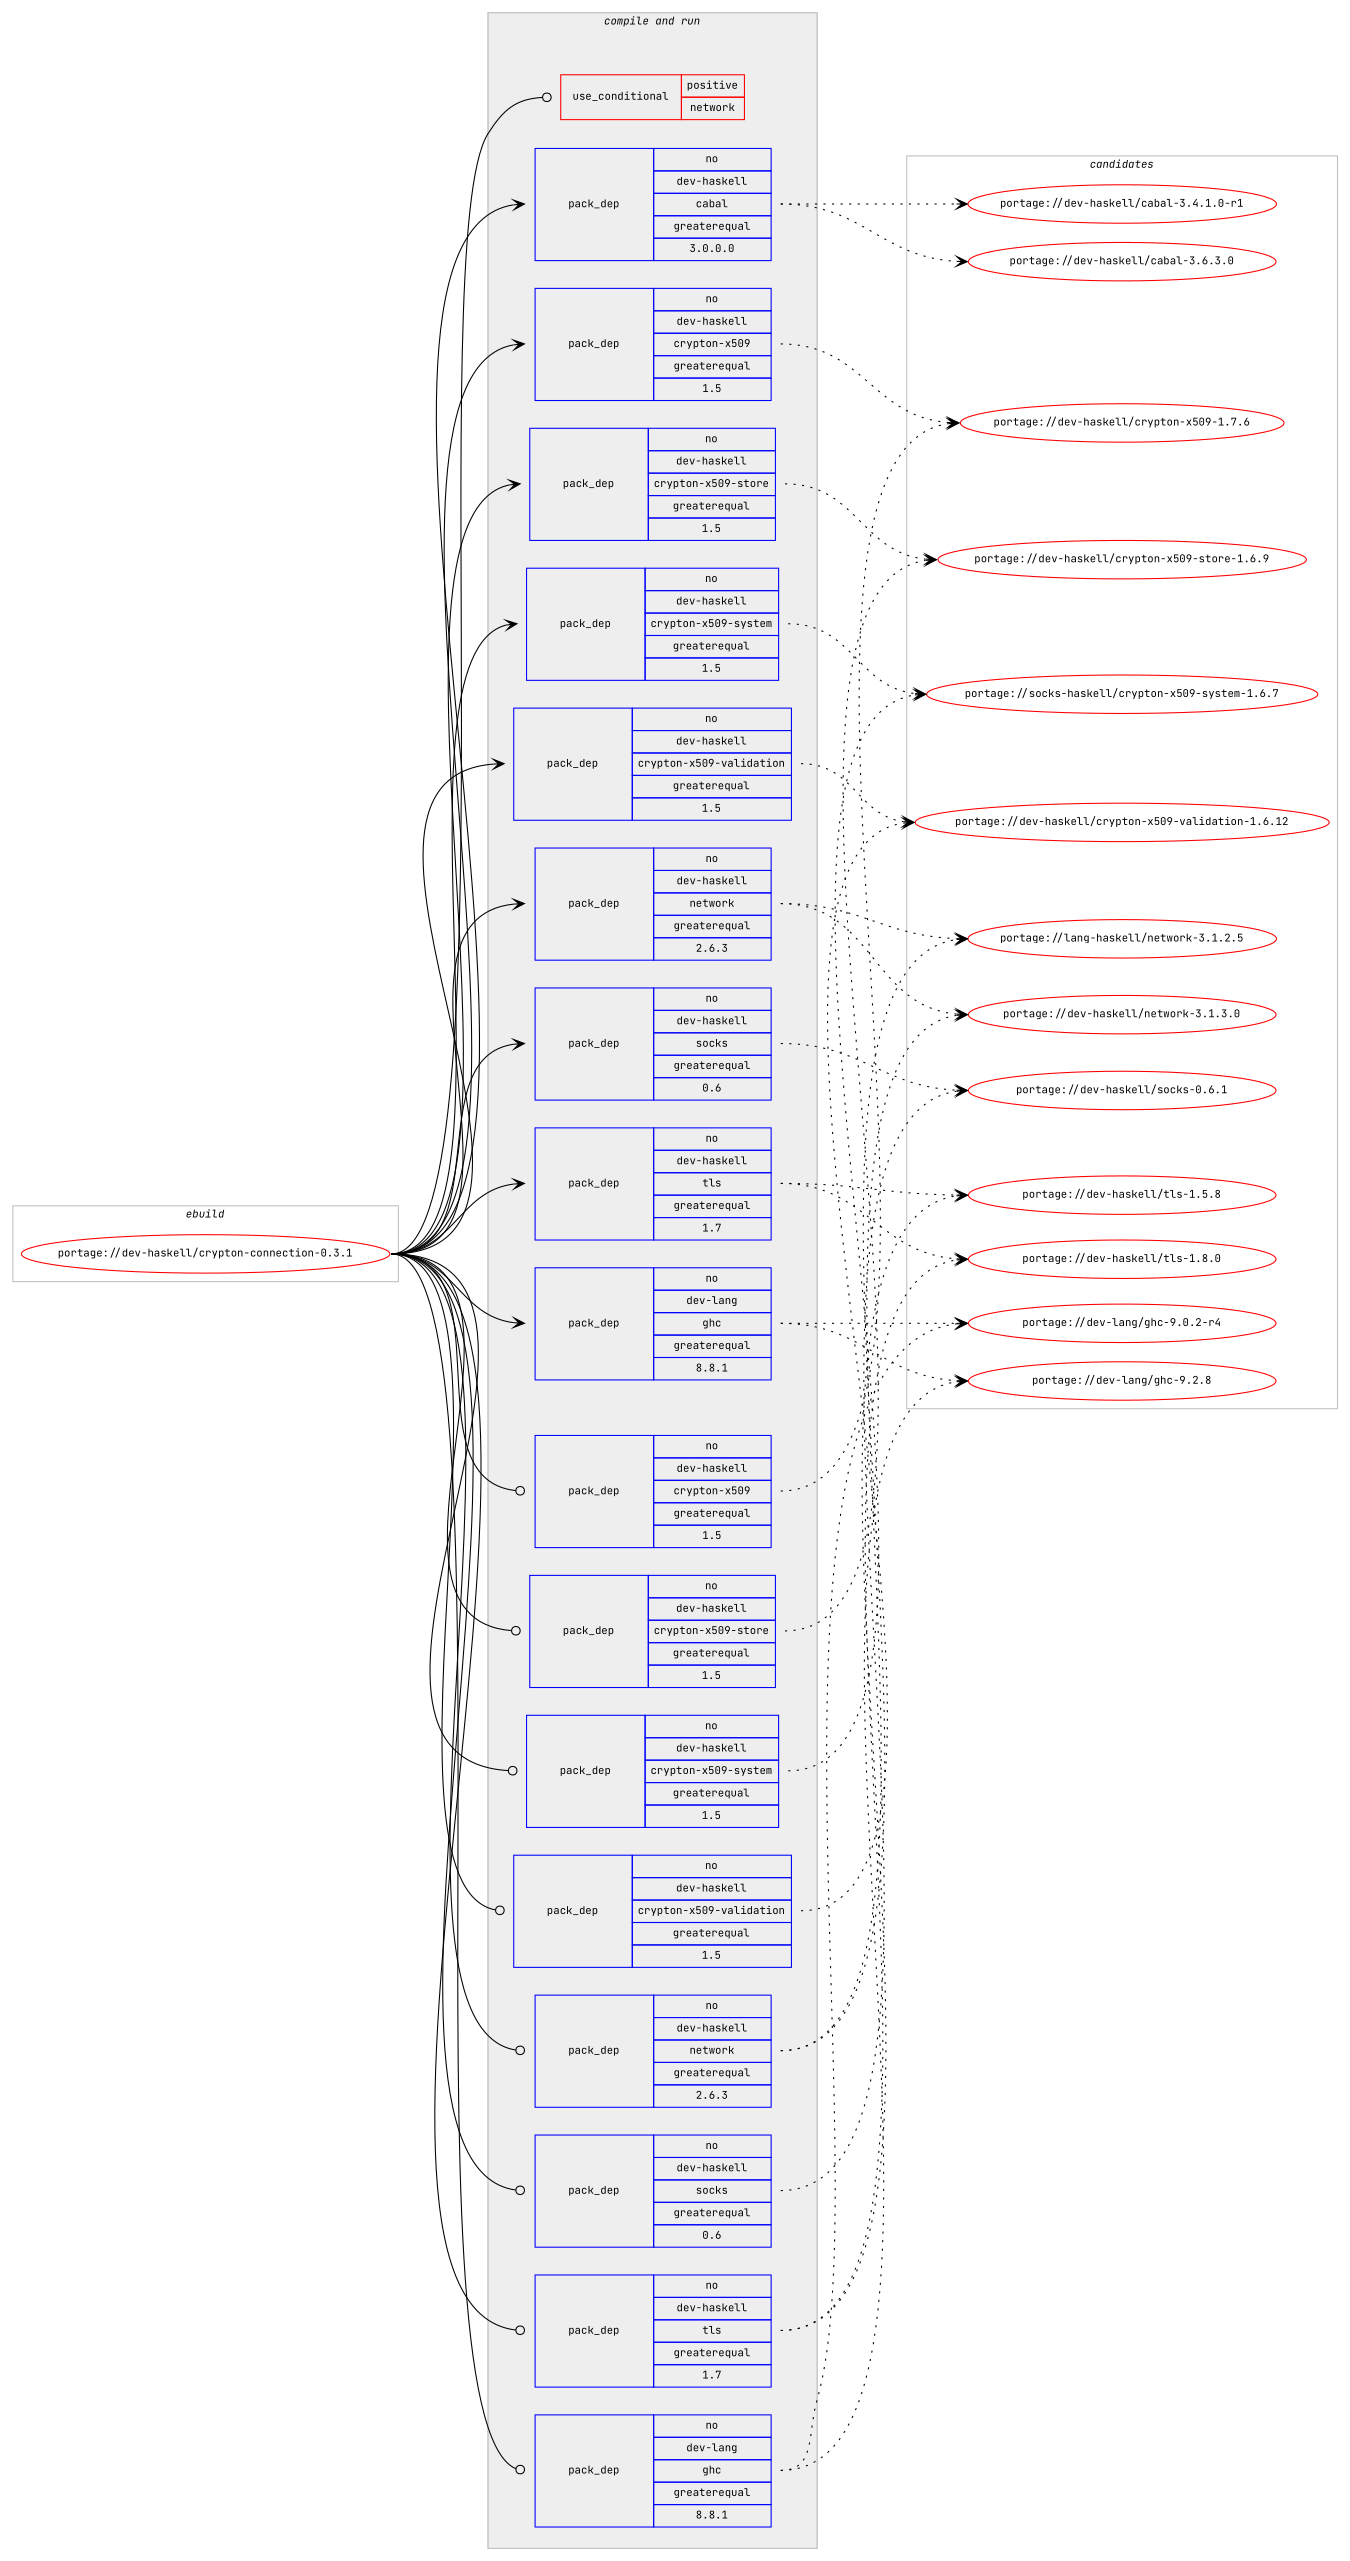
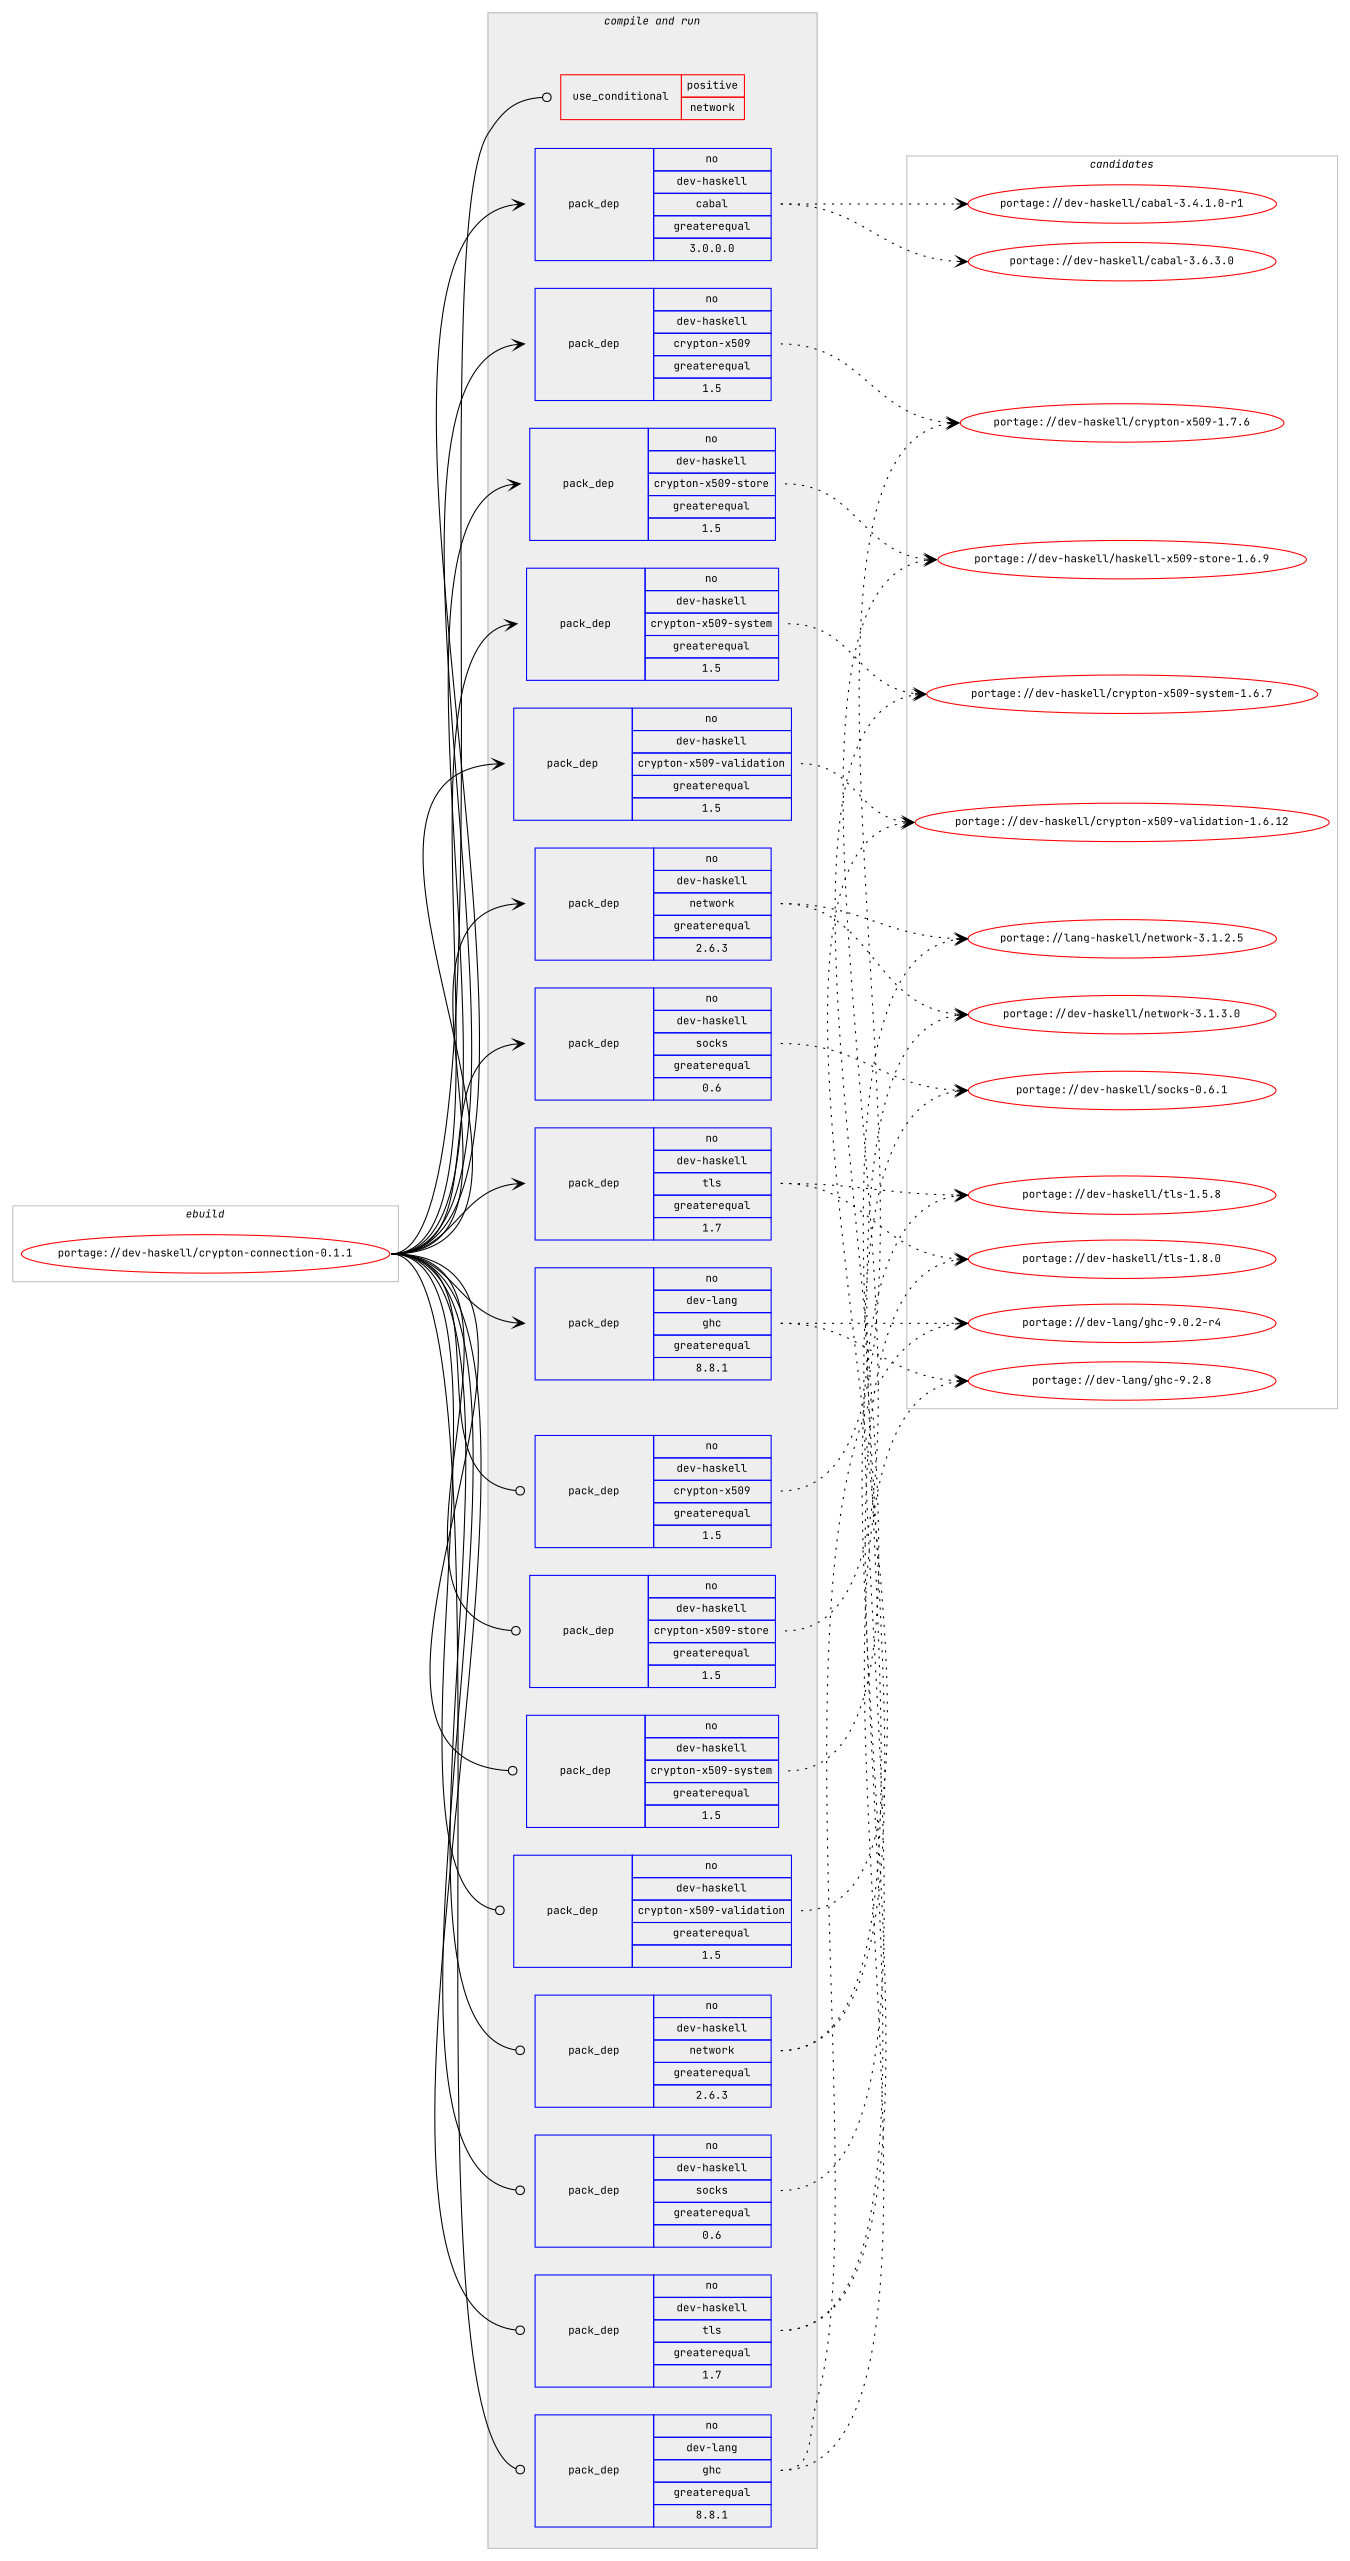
(1122, 560) -> (1122, 560)
(1122, 694) -> (1122, 694)
(206, 1254) -> (206, 1254)
